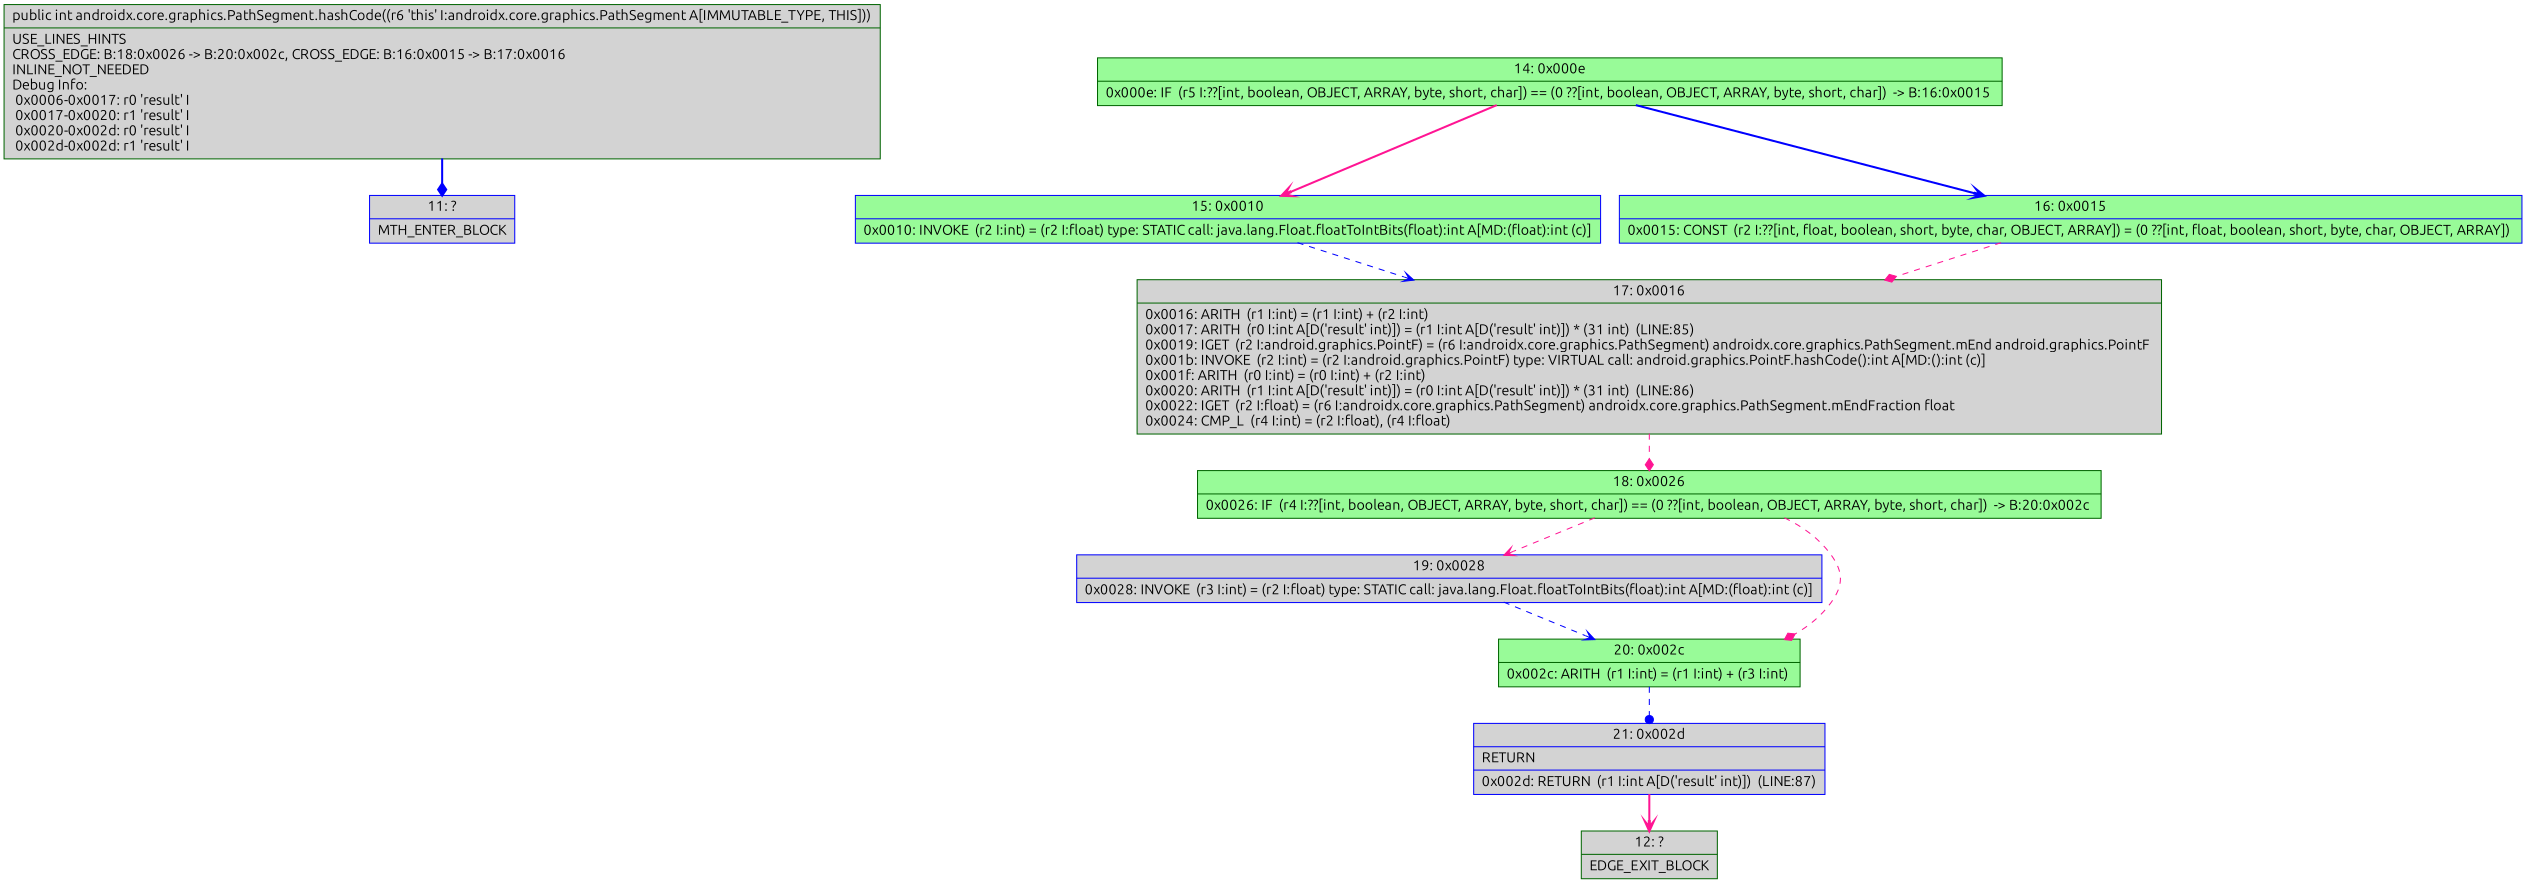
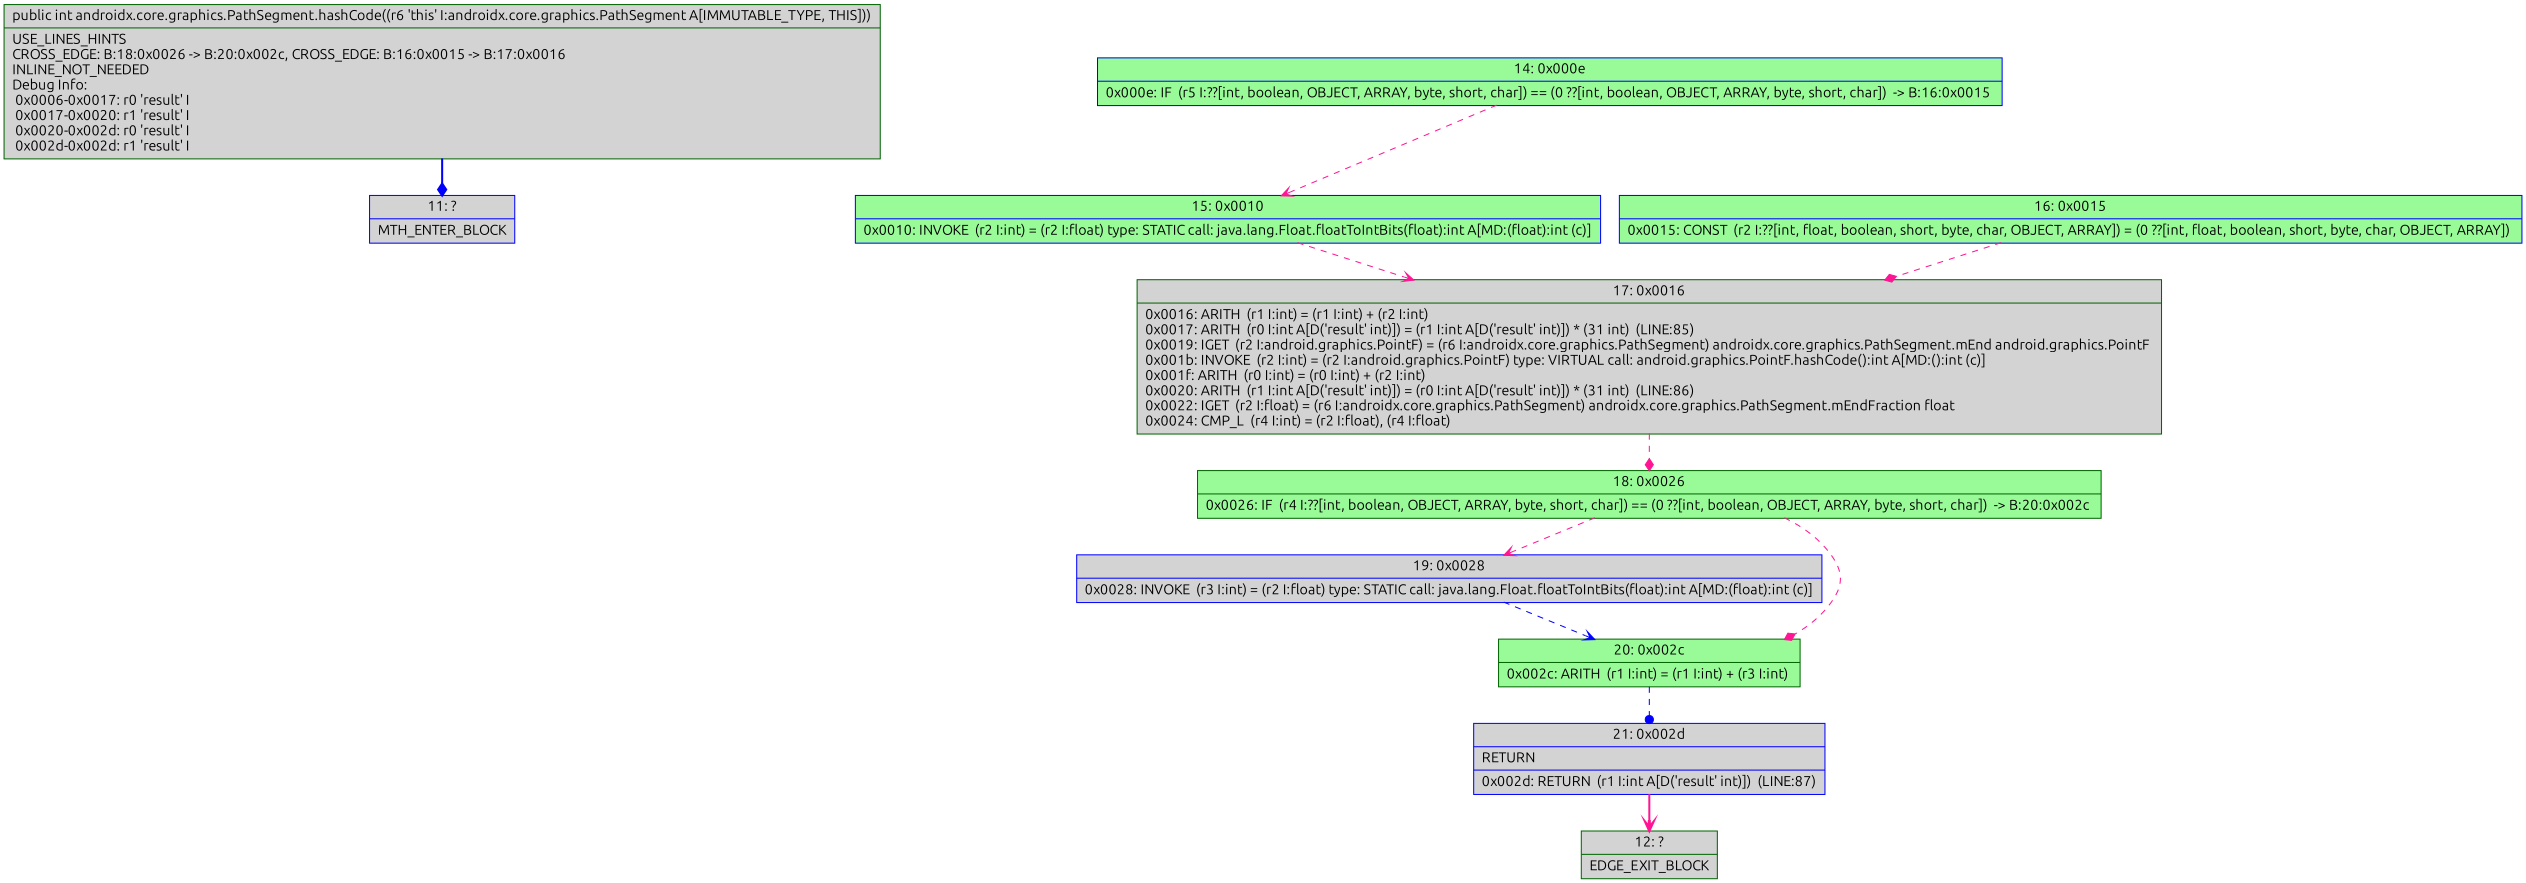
(1550, 82) -> (1550, 82)
(1394, 149) -> (1394, 149)
(1805, 149) -> none
(1351, 260) -> (1351, 260)
